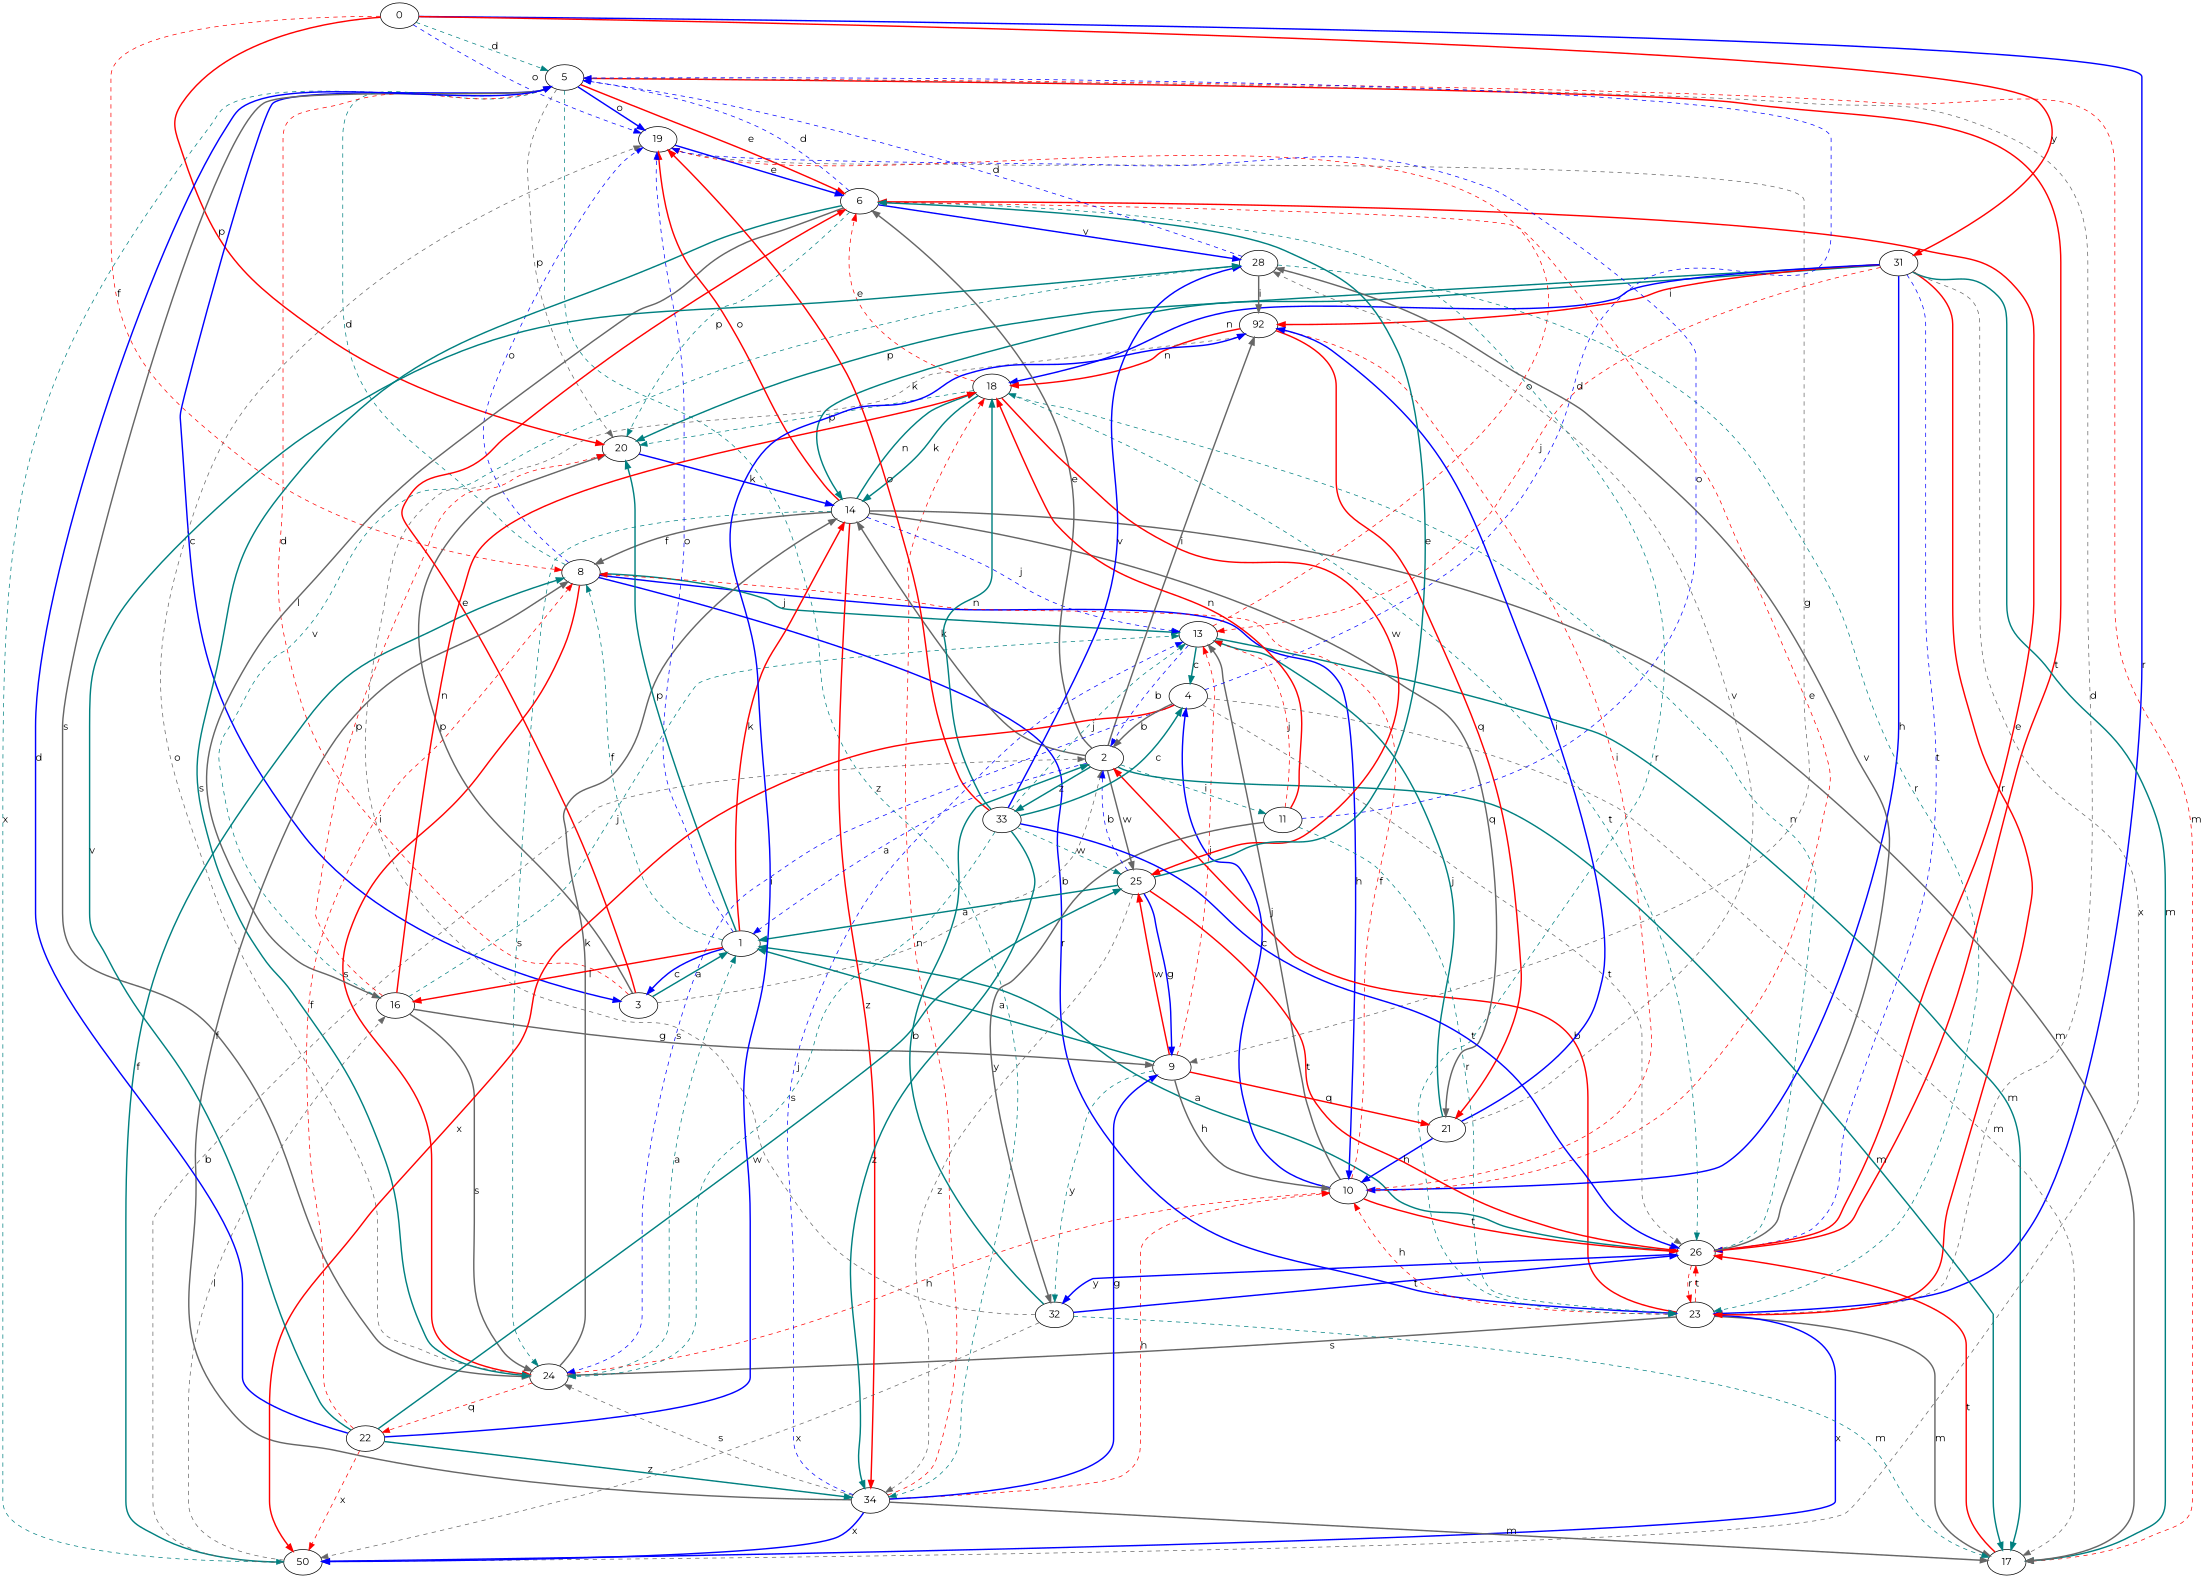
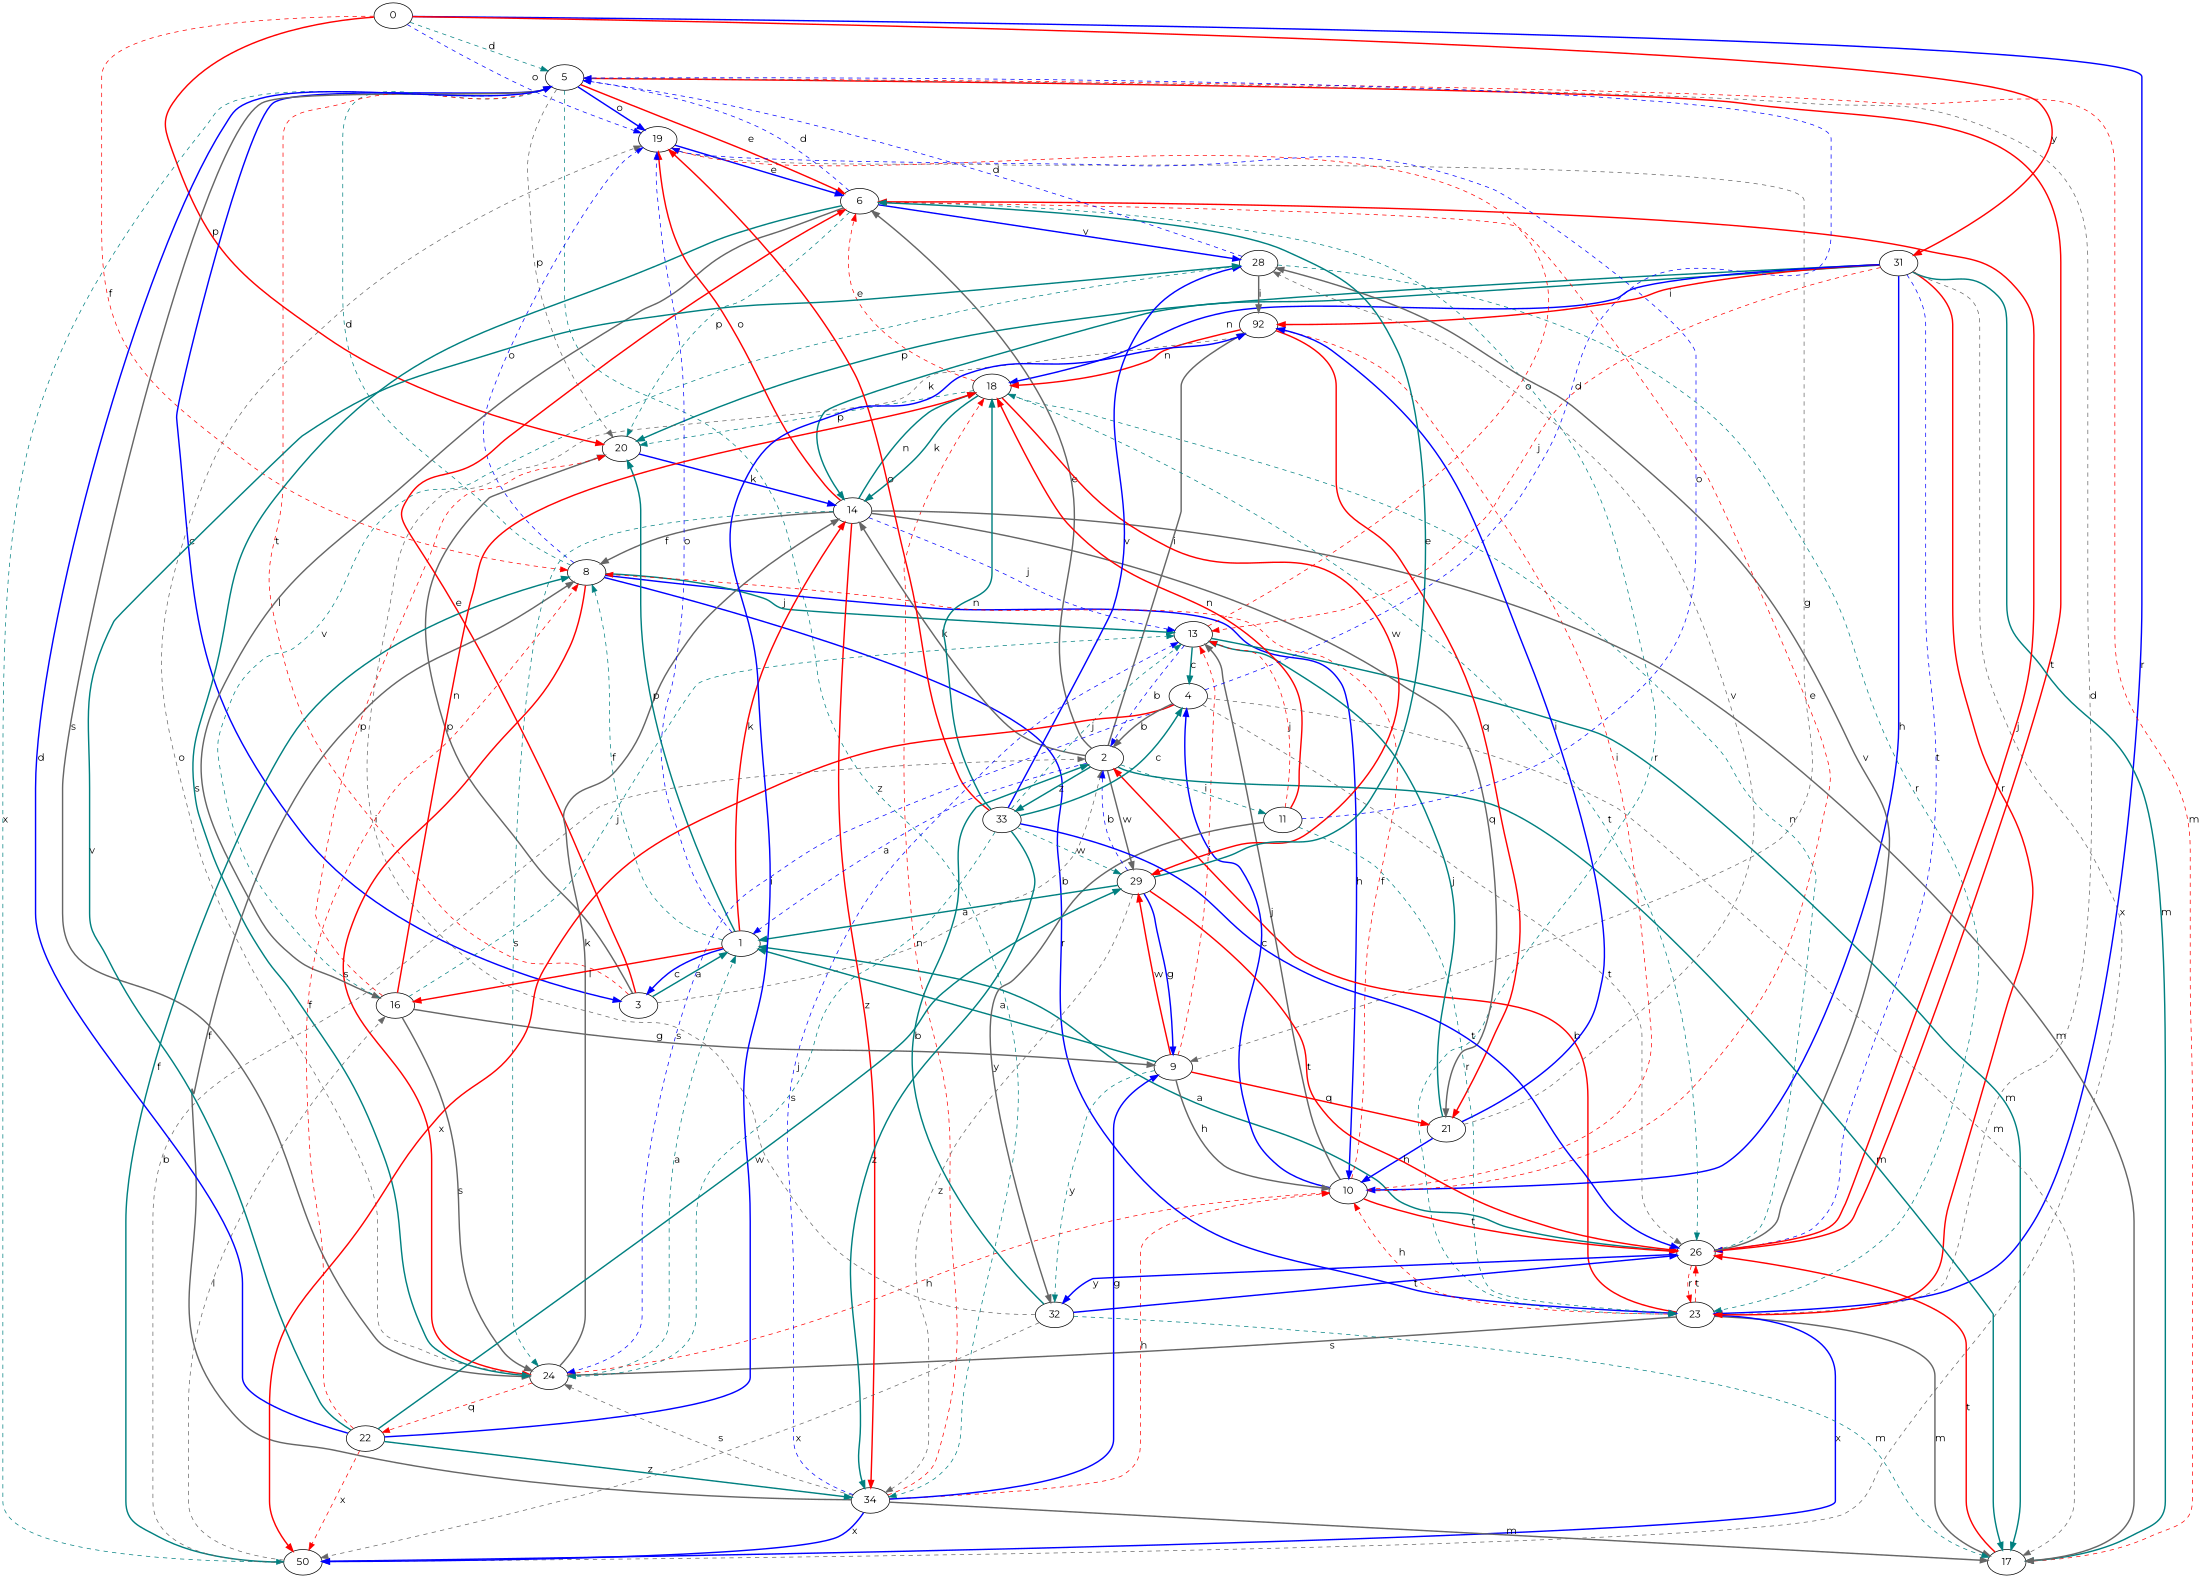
(284, 542) -> (278, 542)
(2018, 727) -> (2018, 727)
(1136, 882) -> (1136, 882)
